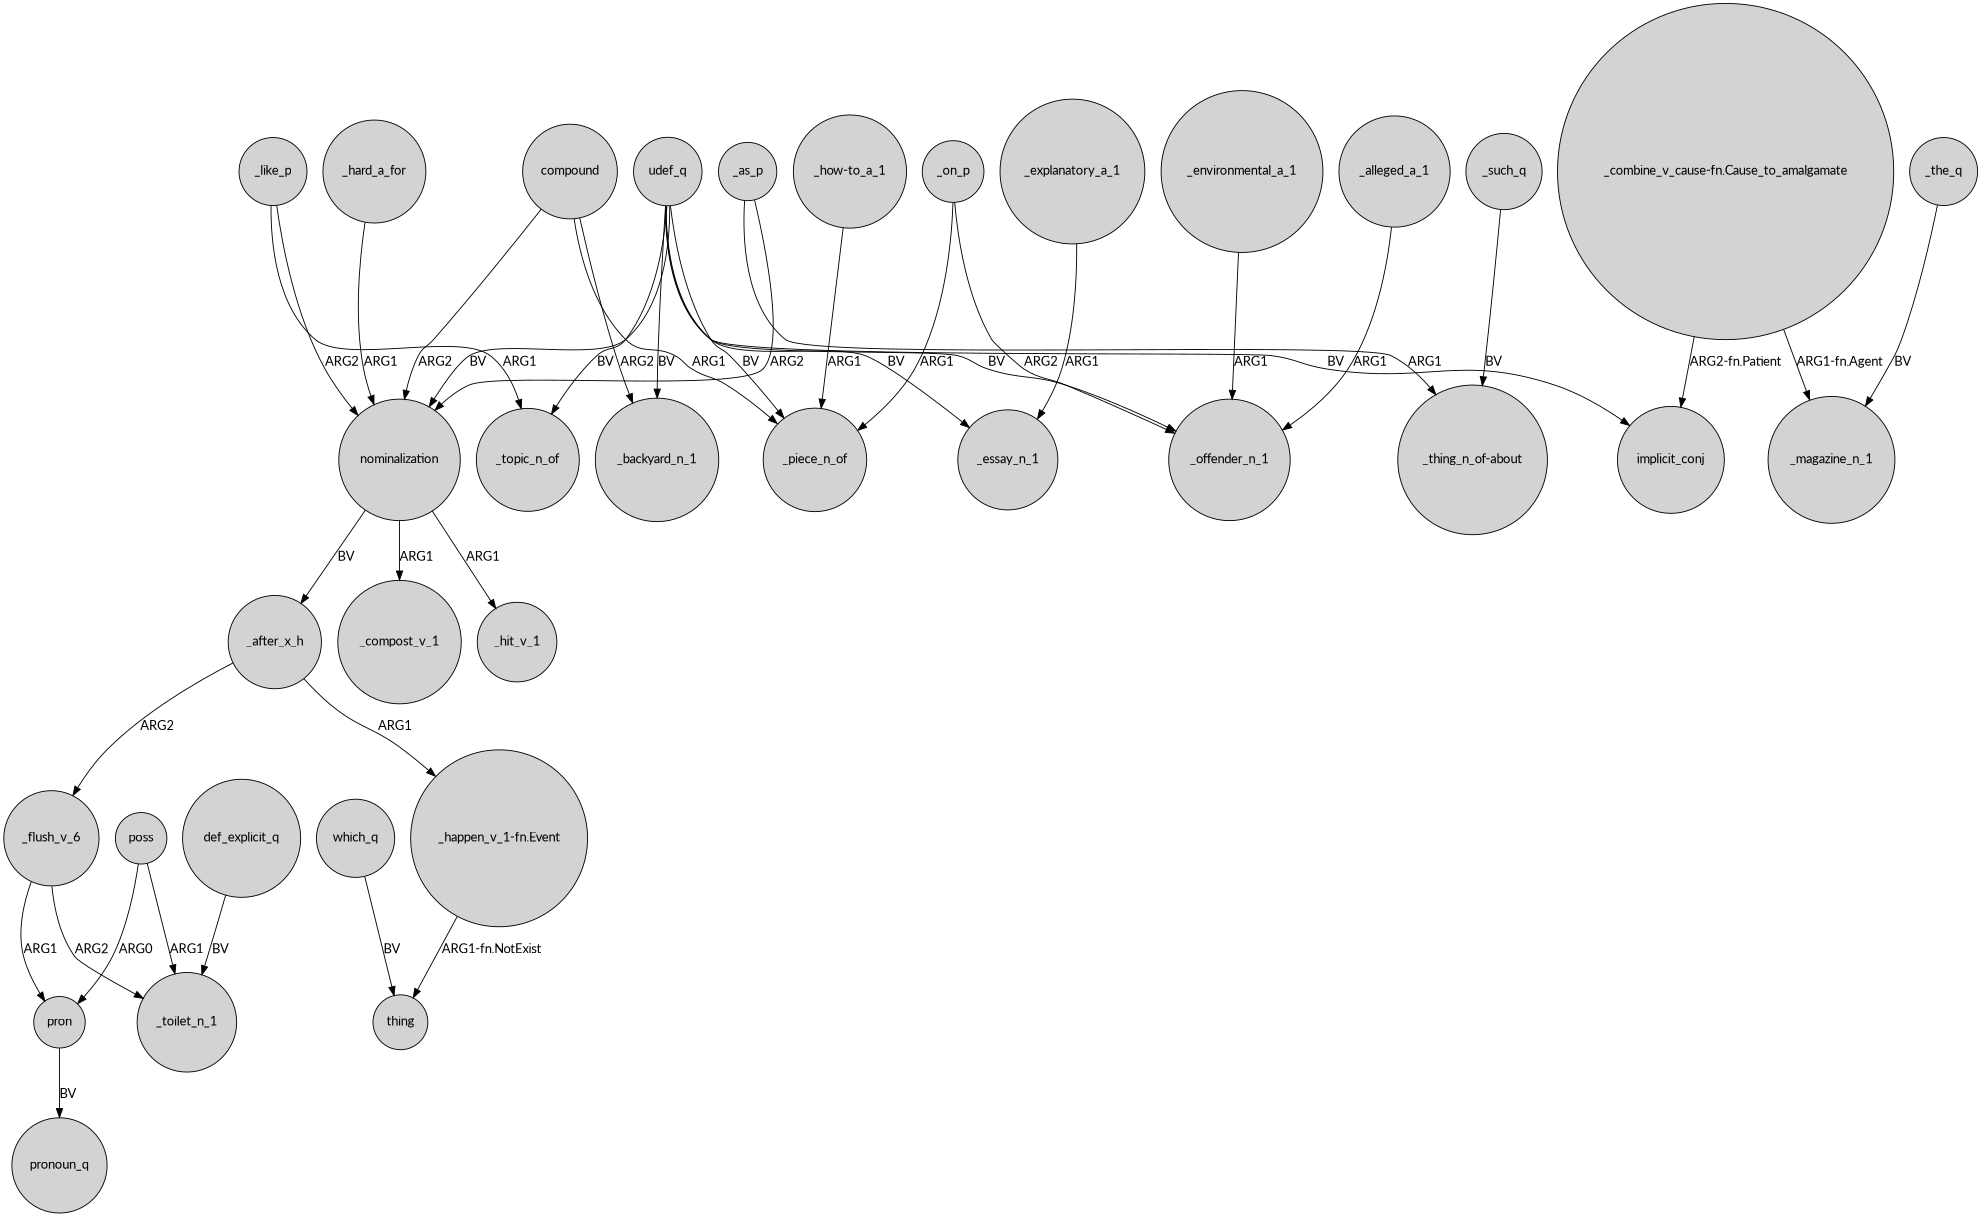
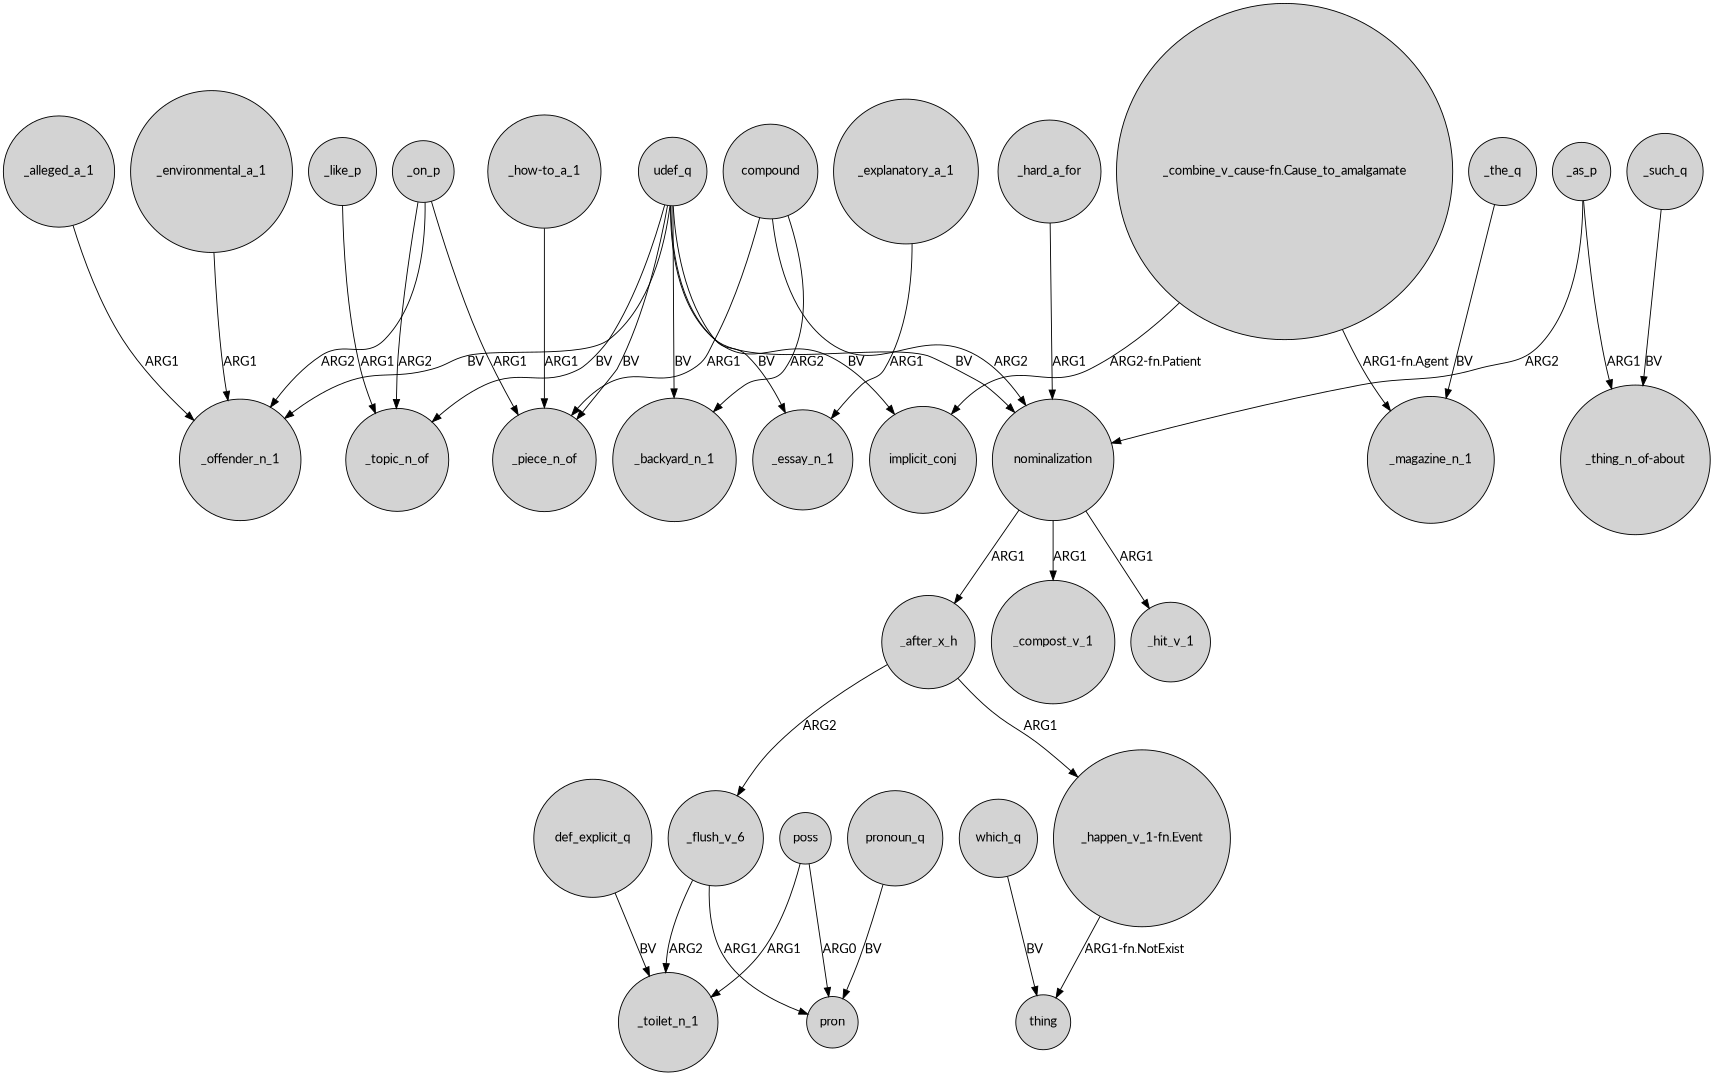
none -> (404, 295)
(301, 312) -> none
(346, 557) -> (1008, 557)
(59, 1078) -> (867, 938)
